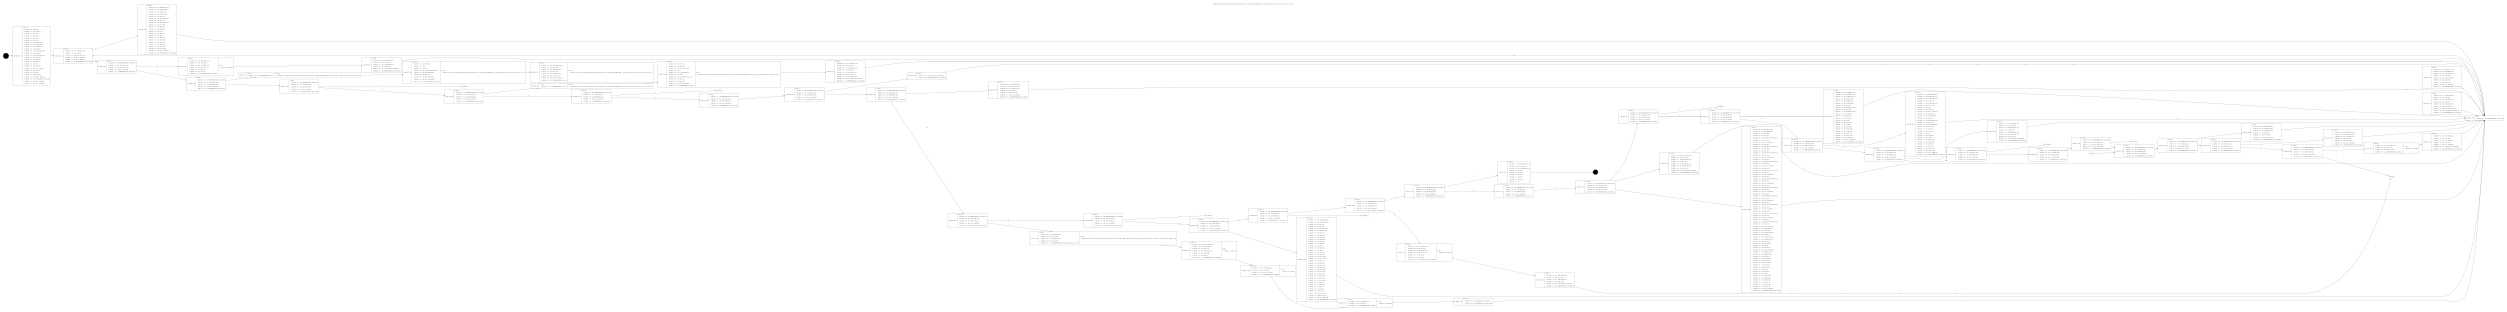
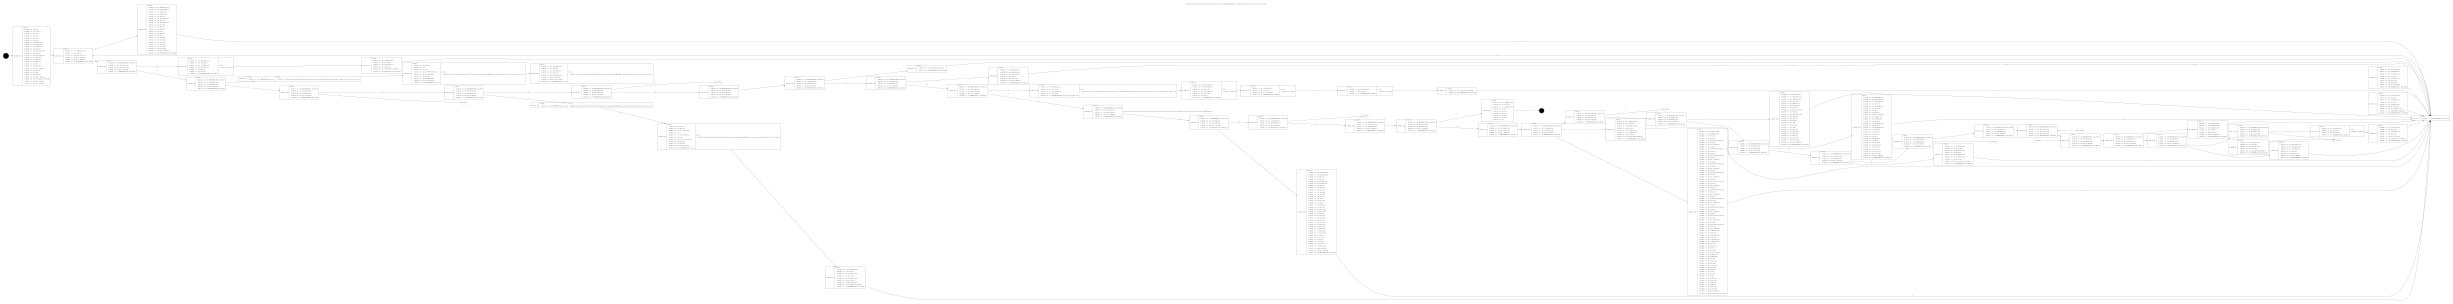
(1424, 252) -> none
